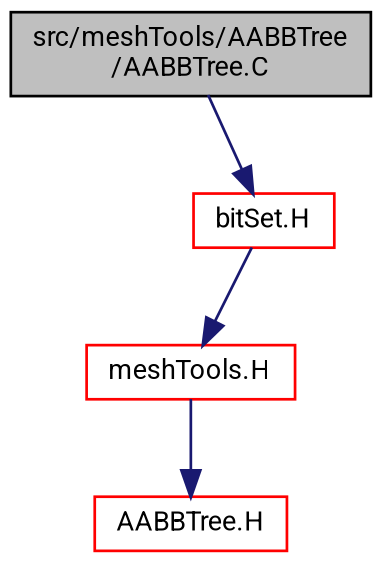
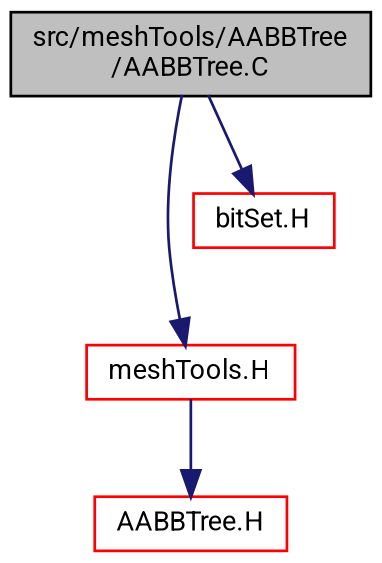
(233, 284) -> (168, 207)
